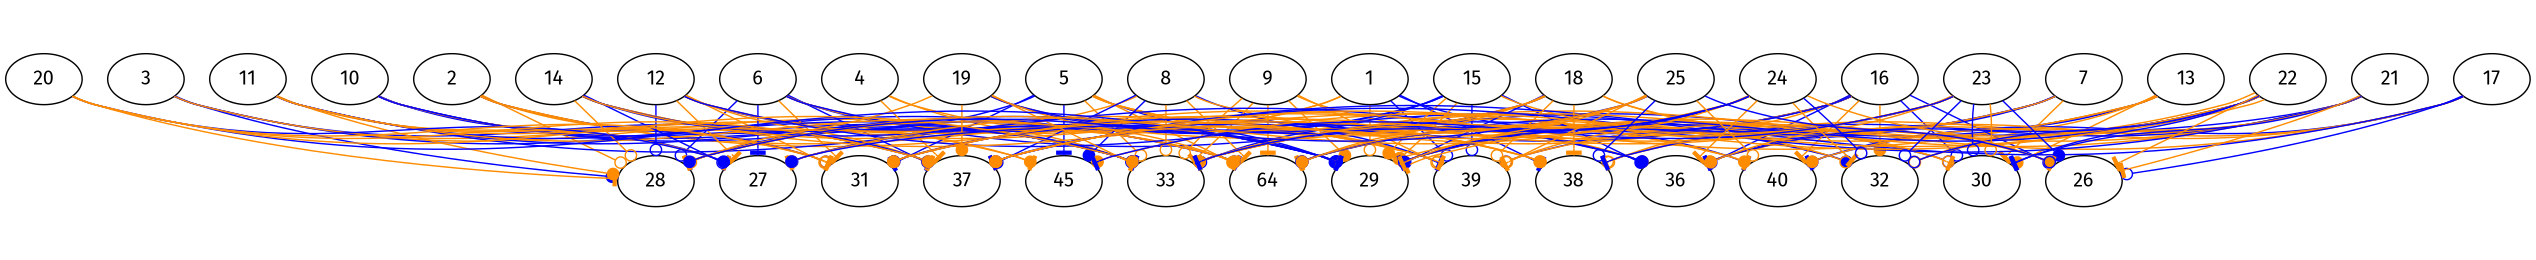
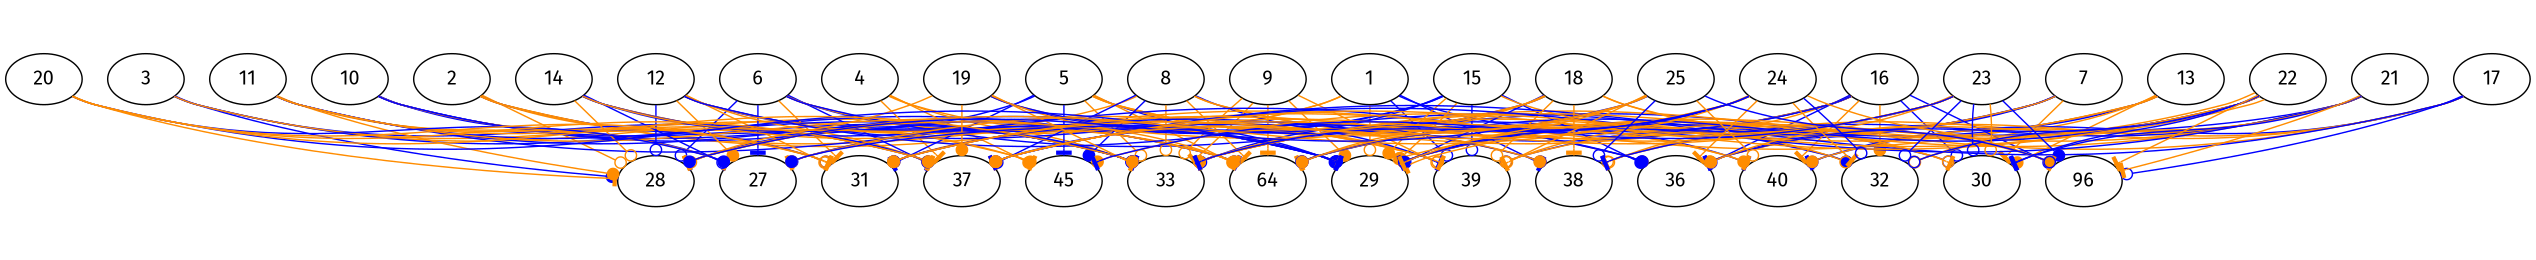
(703, 126) -> (703, 126)
none -> (957, 128)
(1466, 130) -> none
(1109, 131) -> (1109, 131)
(1160, 131) -> (1466, 130)
(2084, 181) -> (2084, 181)
